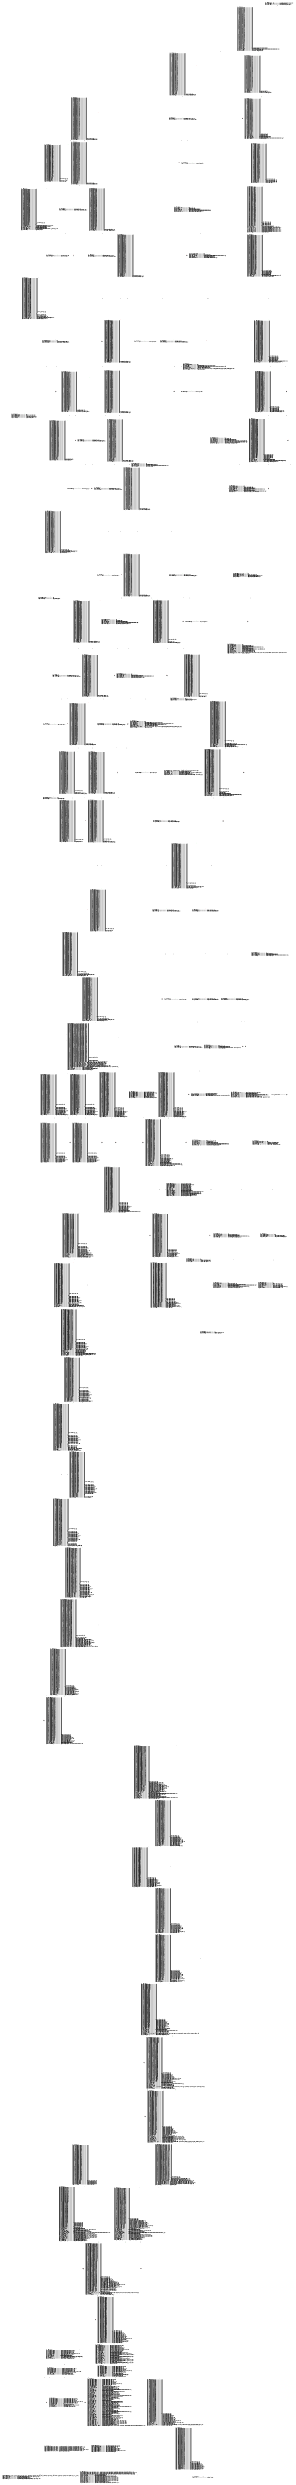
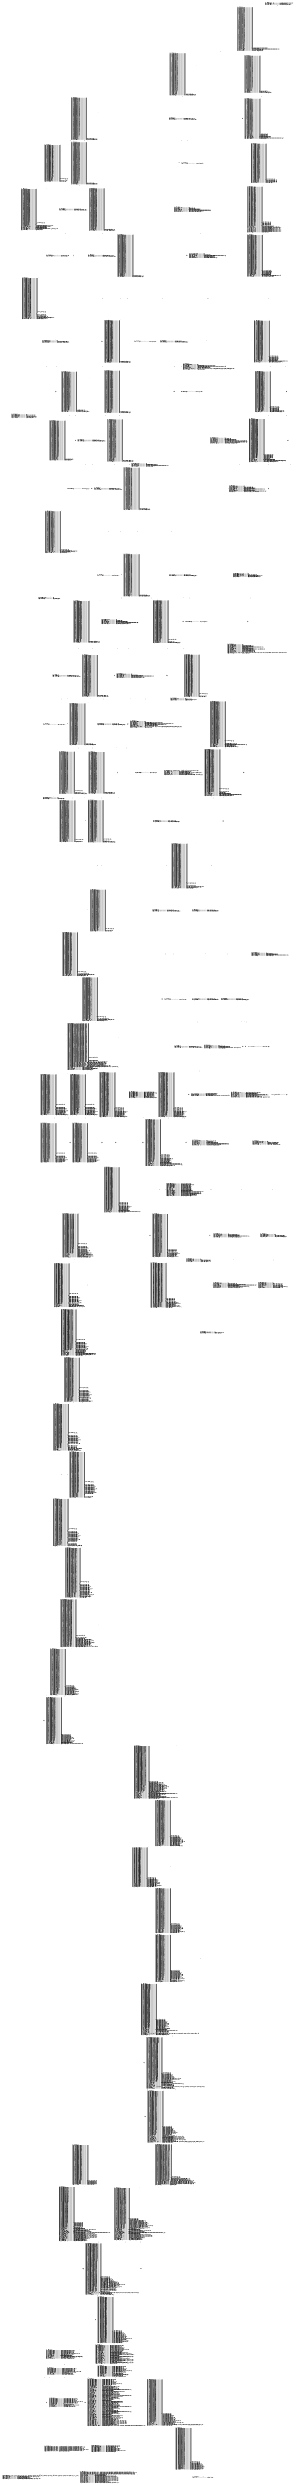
none -> (259, 1047)
